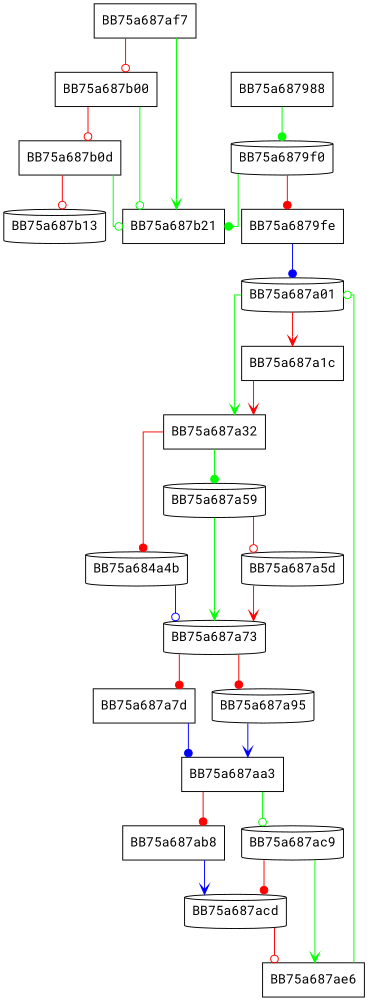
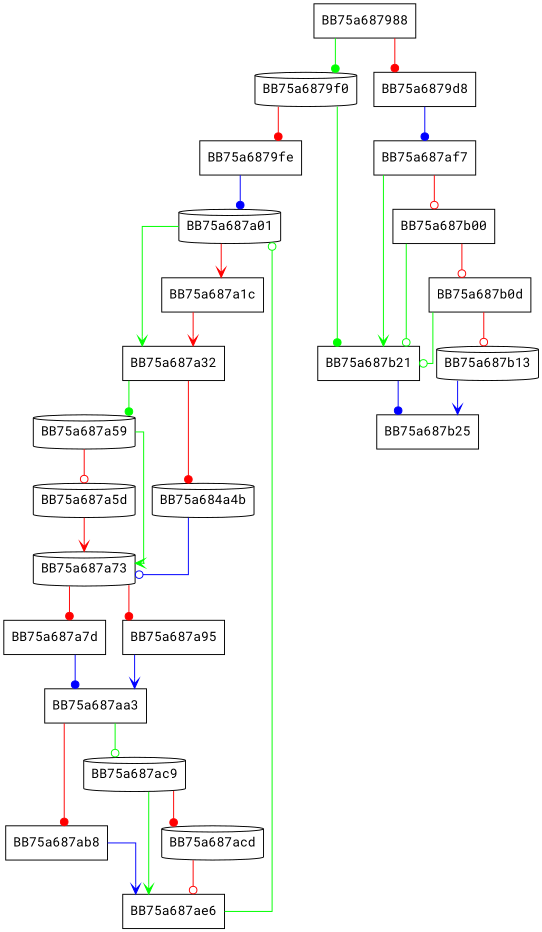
none -> (425, 89)
none -> (428, 432)
(263, 706) -> (174, 637)
(205, 873) -> (136, 850)
